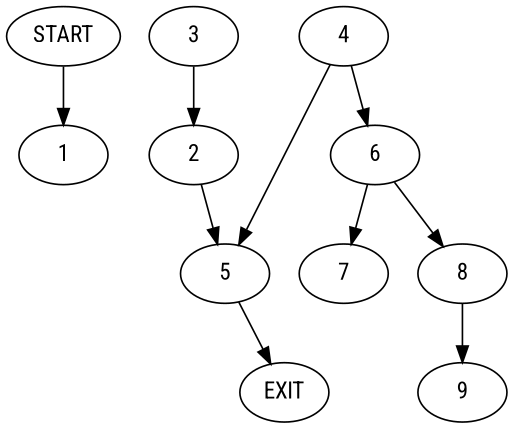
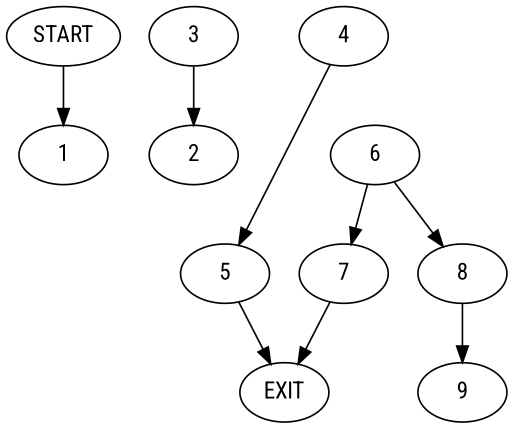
(357, 88) -> none
(207, 206) -> none
none -> (318, 326)
